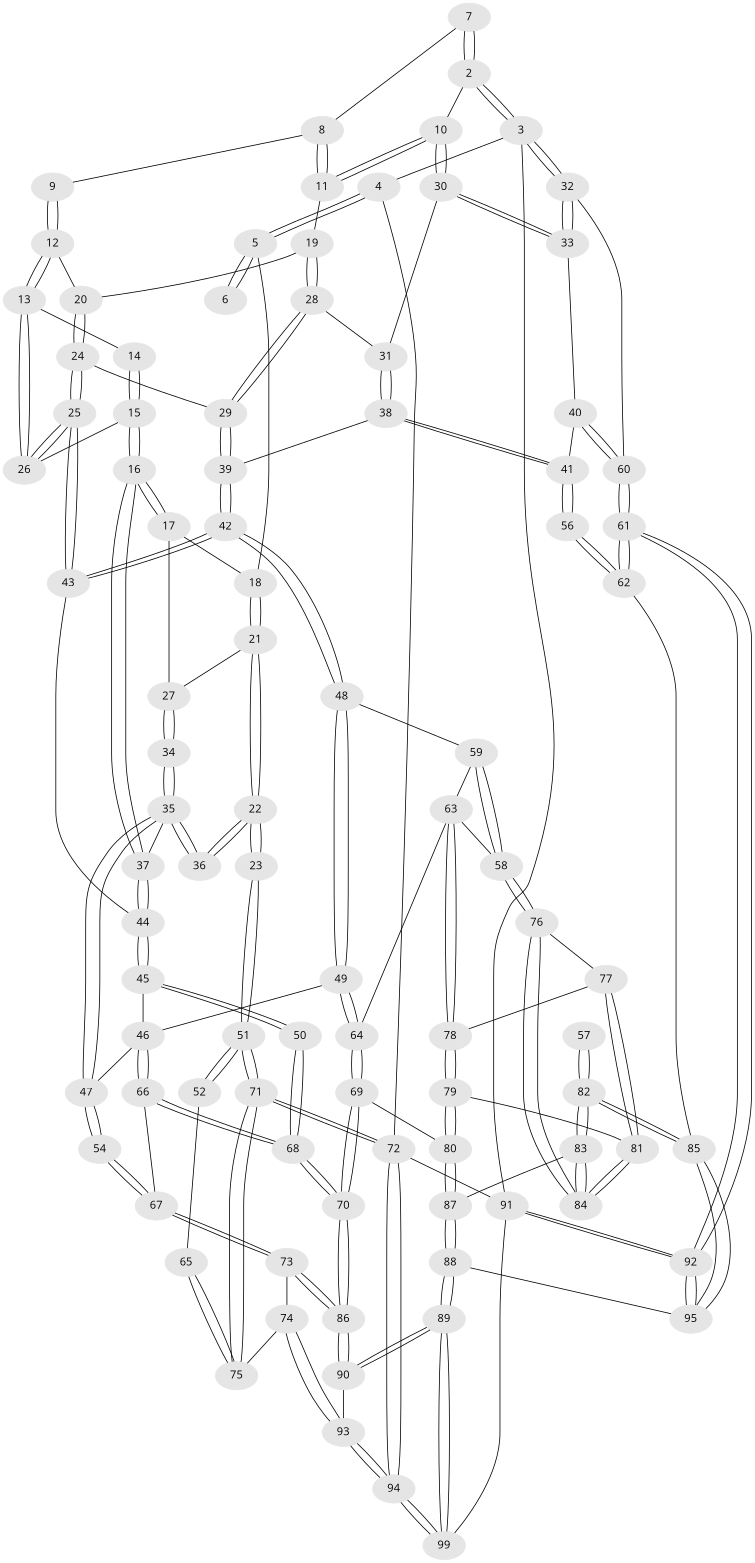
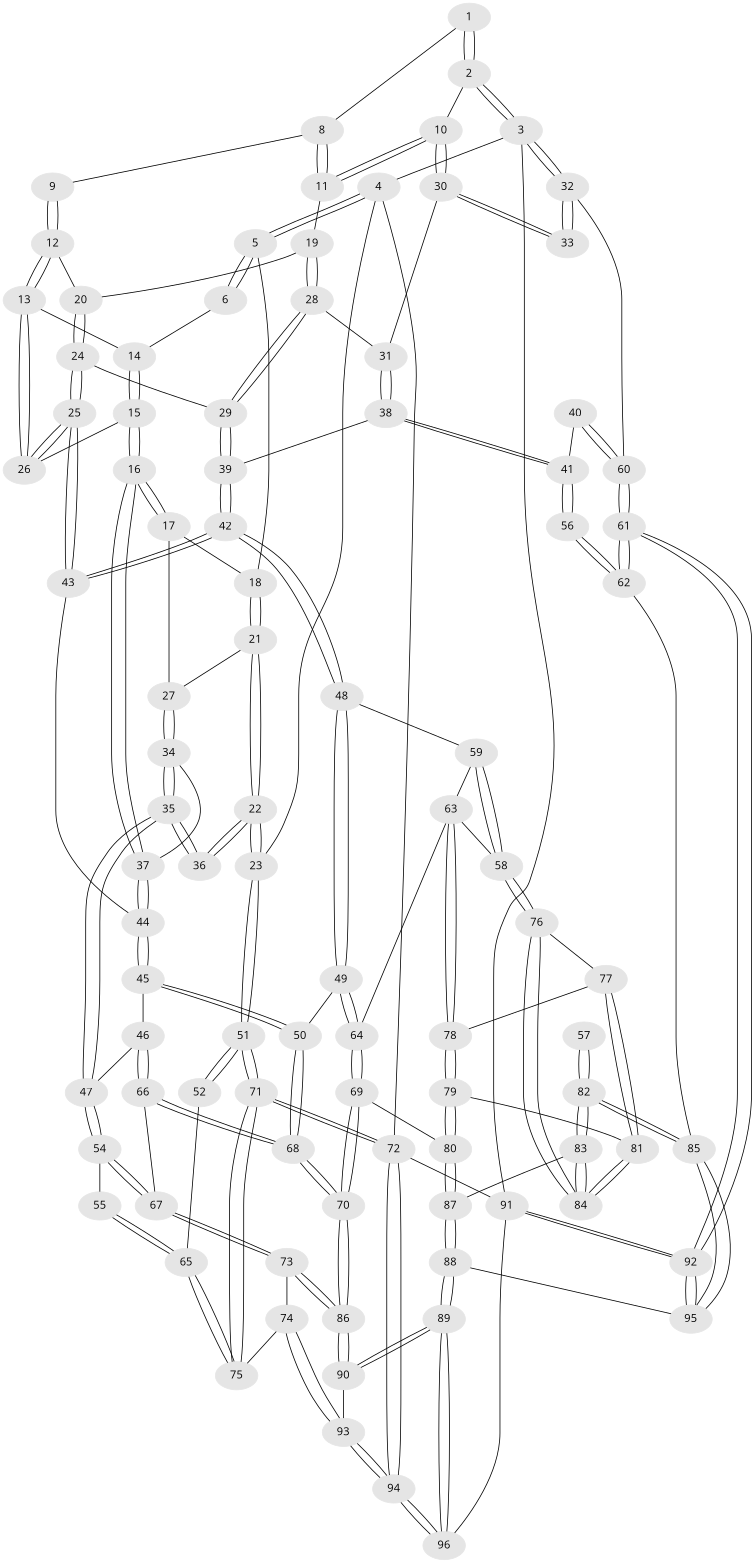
(469, 17) -> (469, 17)
none -> (180, 329)
(572, 329) -> none
none -> (342, 533)
(156, 838) -> (199, 818)
(258, 1003) -> (321, 1008)
none -> (100, 1206)
(444, 1545) -> (444, 1545)
